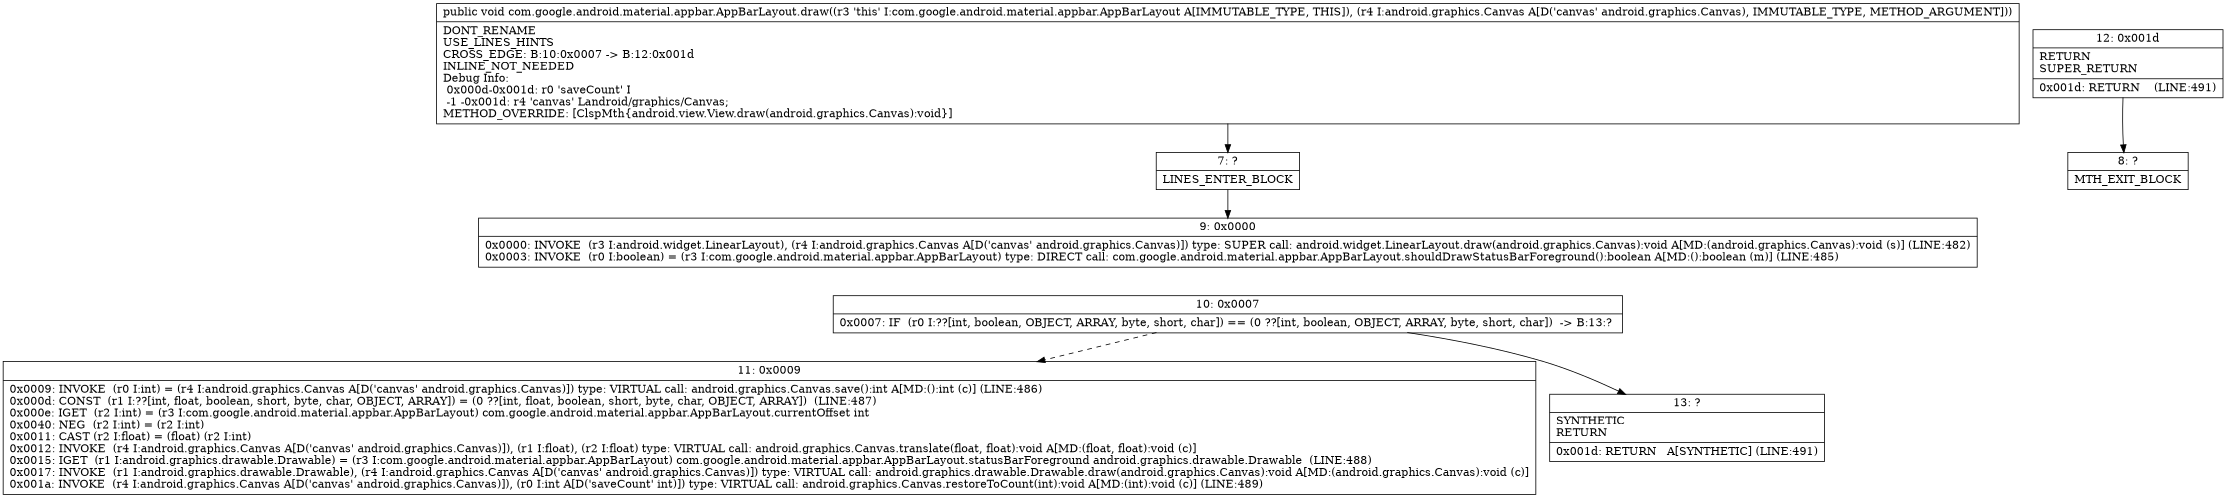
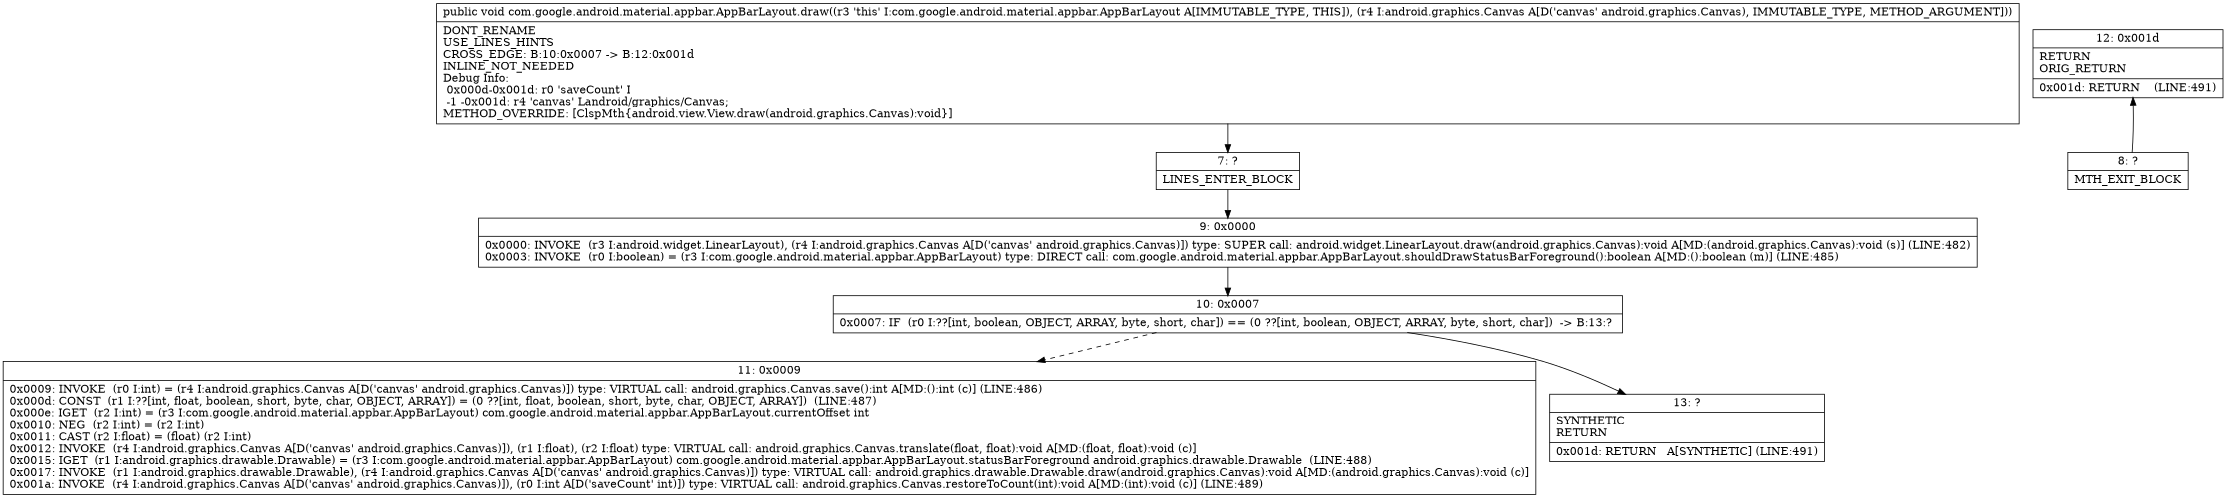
(2088, 69) -> (2083, 69)
(2123, 121) -> (2133, 129)
none -> (1228, 278)
(109, 425) -> (109, 425)
